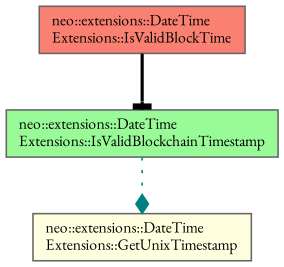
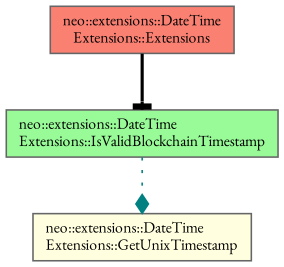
(142, 30) -> (142, 30)
